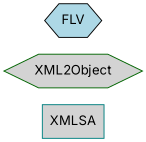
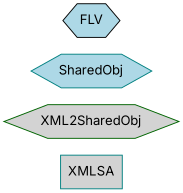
(73, 71) -> (91, 122)
none -> (91, 71)
